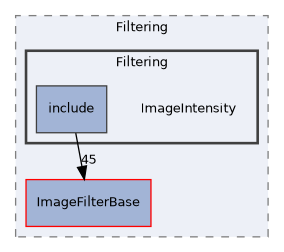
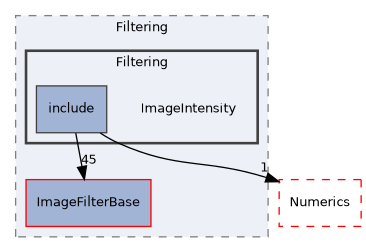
none -> (320, 203)
